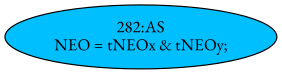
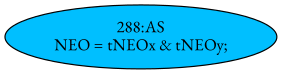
(141, 37) -> (141, 37)
